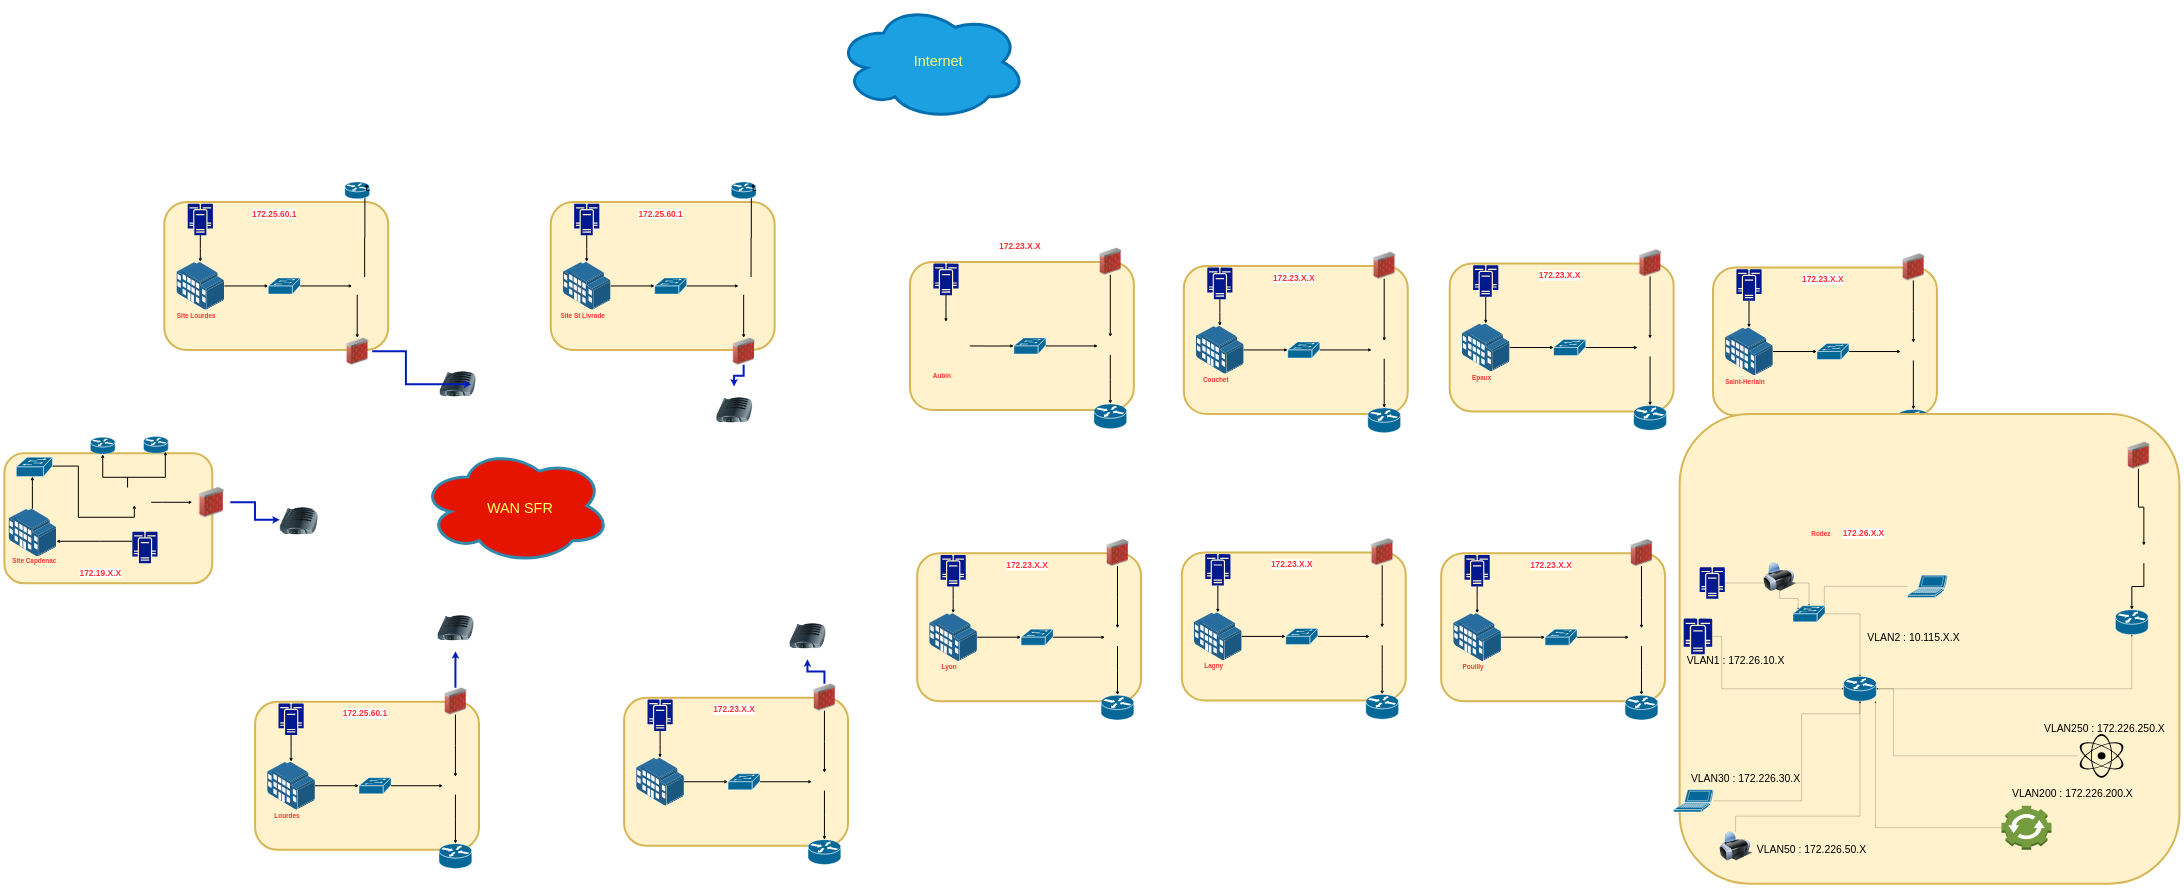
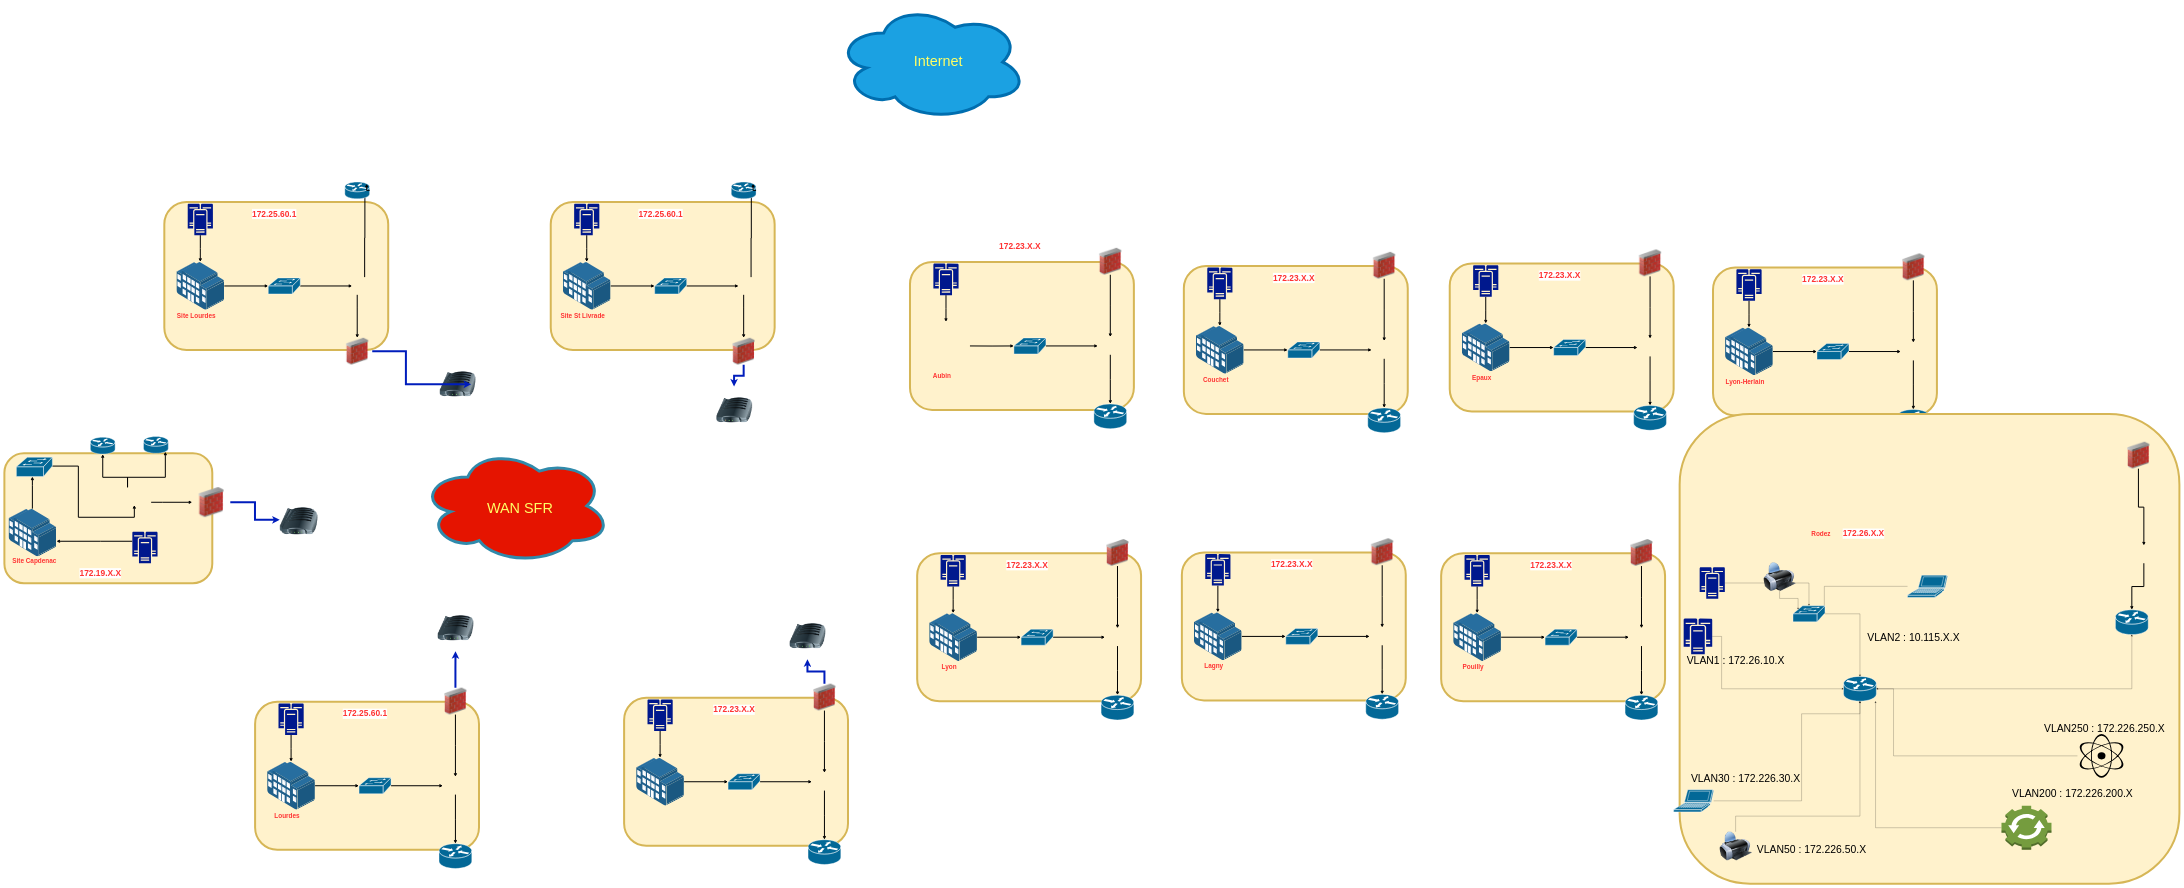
(1746, 382) -> (1746, 382)
